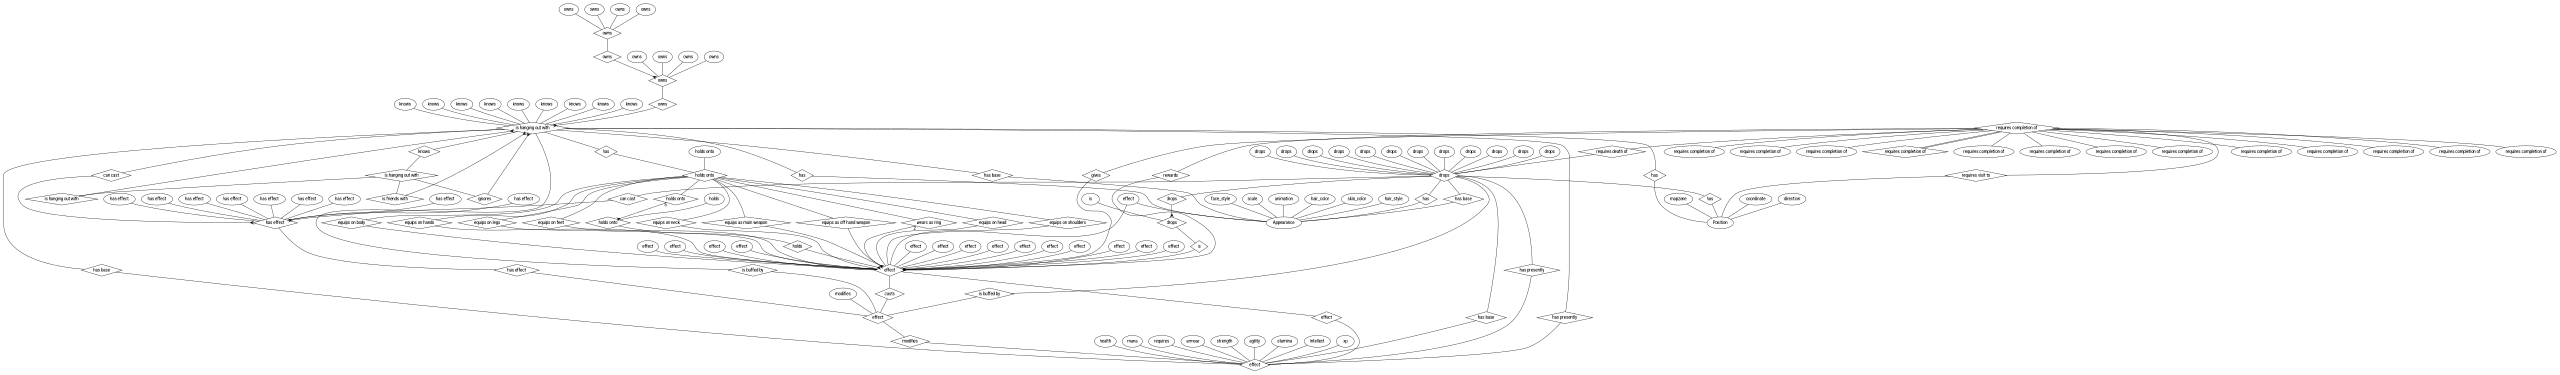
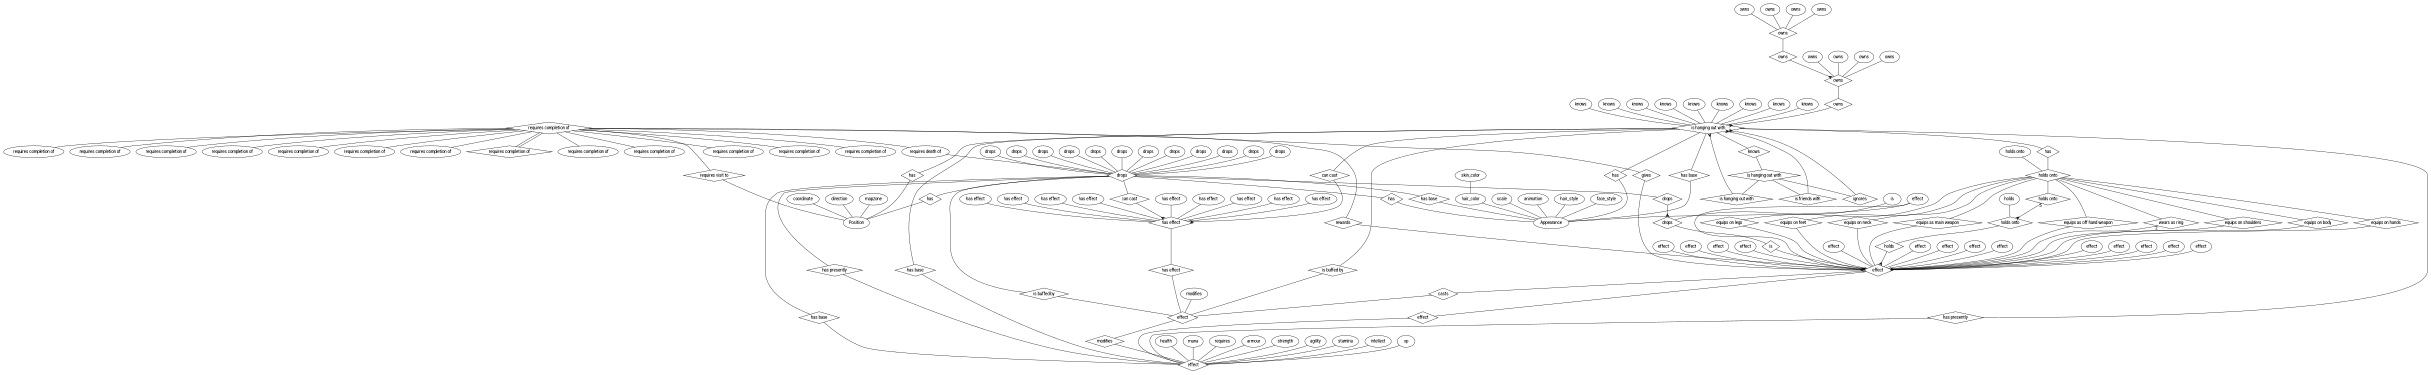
(1612, 152) -> (925, 152)
(1321, 211) -> (1471, 185)
(993, 223) -> none
